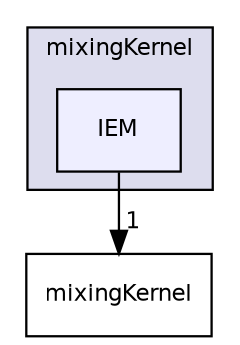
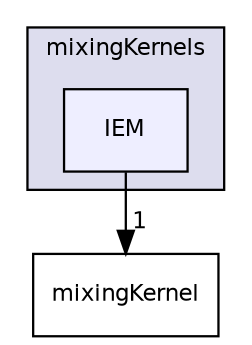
(120, 49) -> (126, 49)
